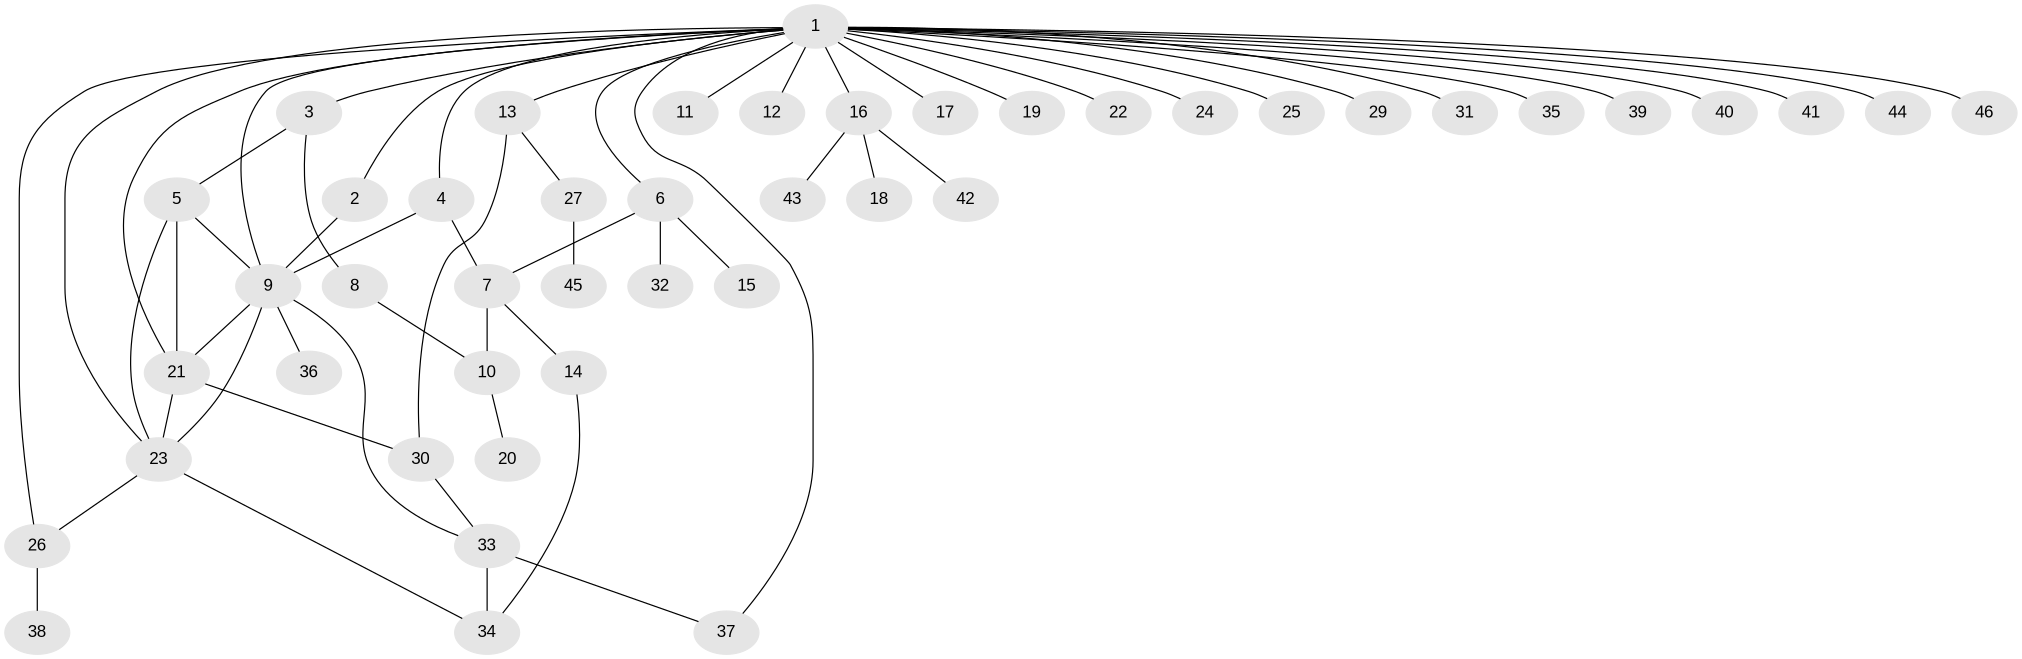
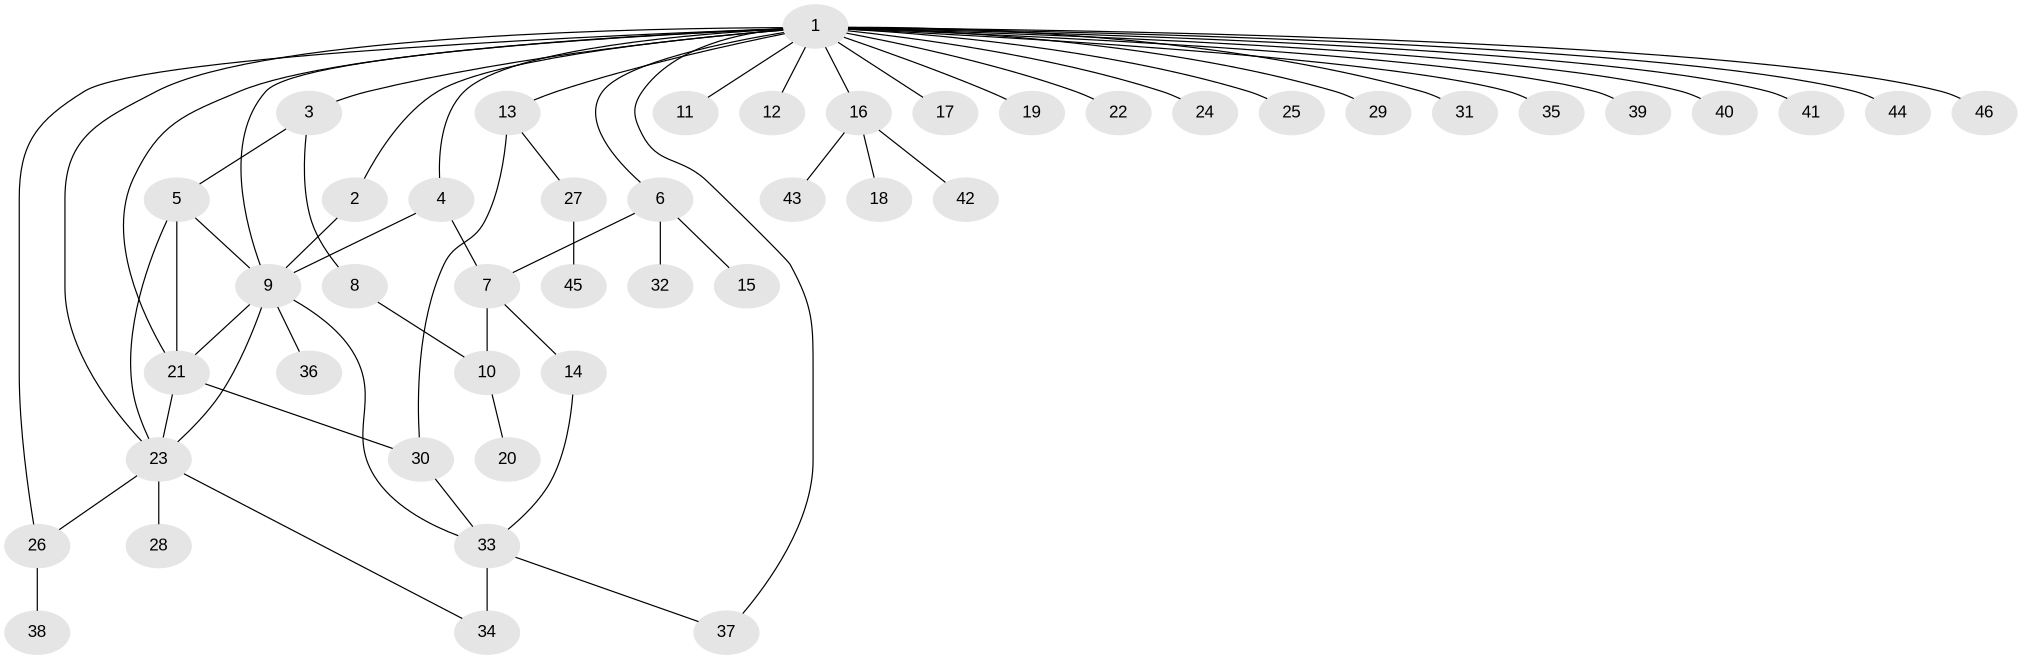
(565, 512) -> (556, 470)
none -> (159, 546)
